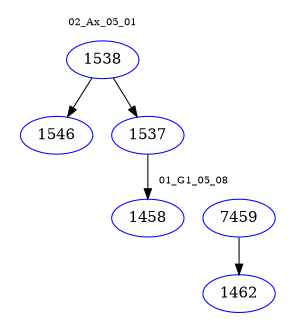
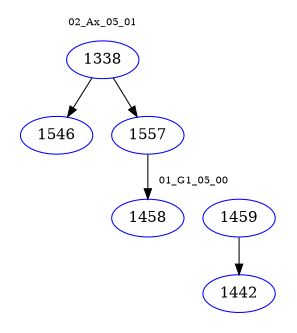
(103, 60) -> (103, 60)
(148, 135) -> (148, 135)
(194, 181) -> (194, 181)
(239, 218) -> (239, 218)
(239, 294) -> (239, 294)
